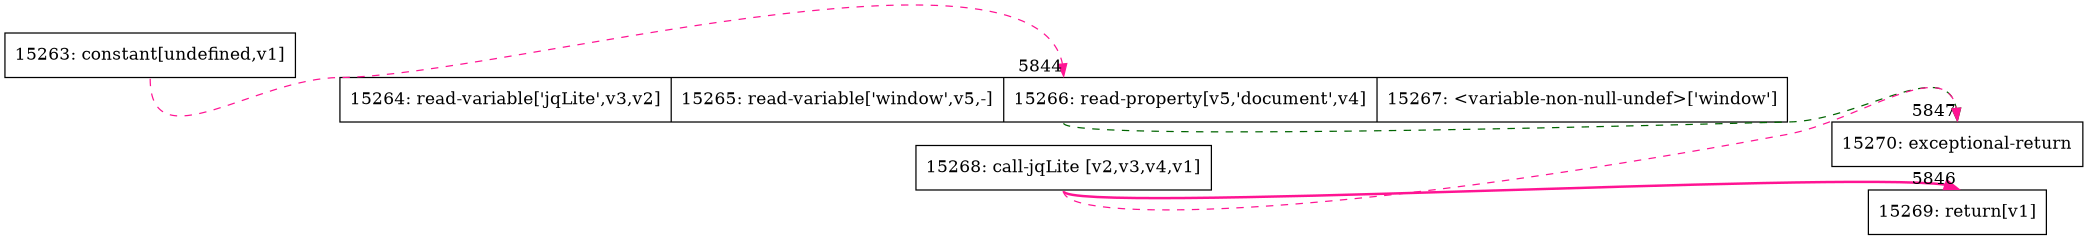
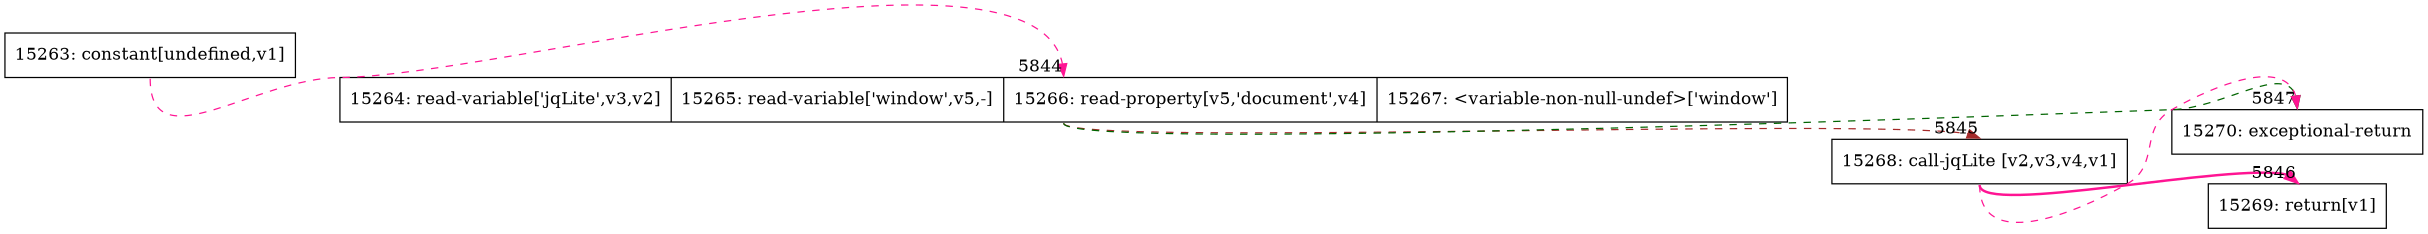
none -> (1515, 131)
